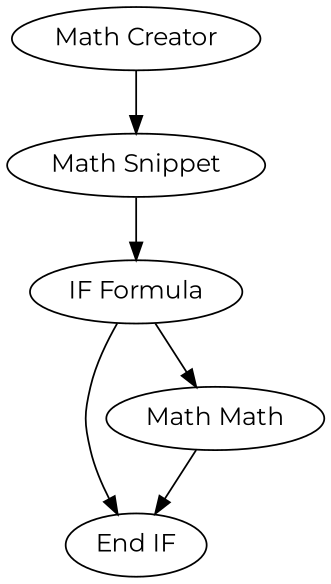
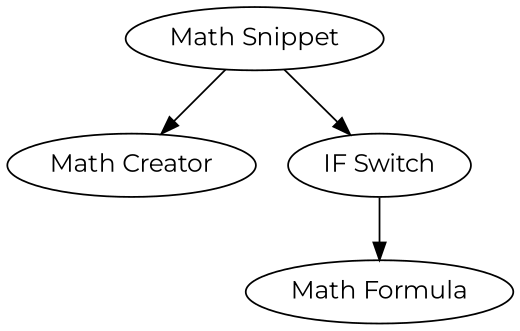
(136, 93) -> (200, 95)
(136, 292) -> (380, 165)
(215, 418) -> (380, 292)
(136, 545) -> none
